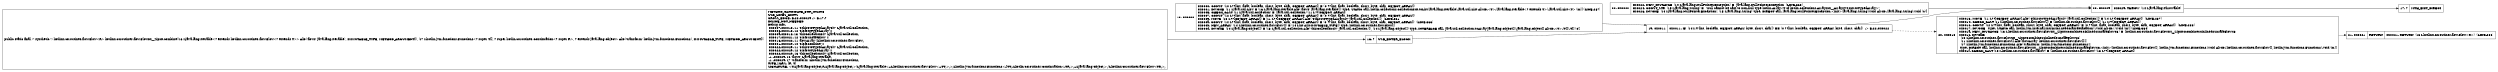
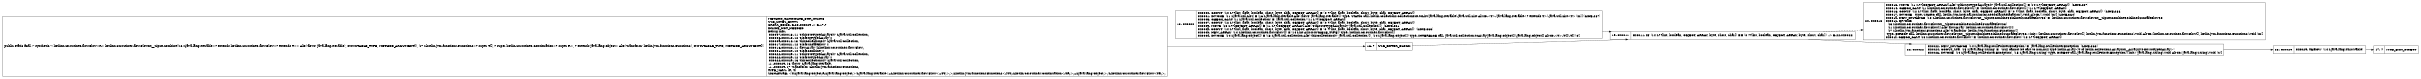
(1968, 11) -> (1859, 42)
(2421, 35) -> none
